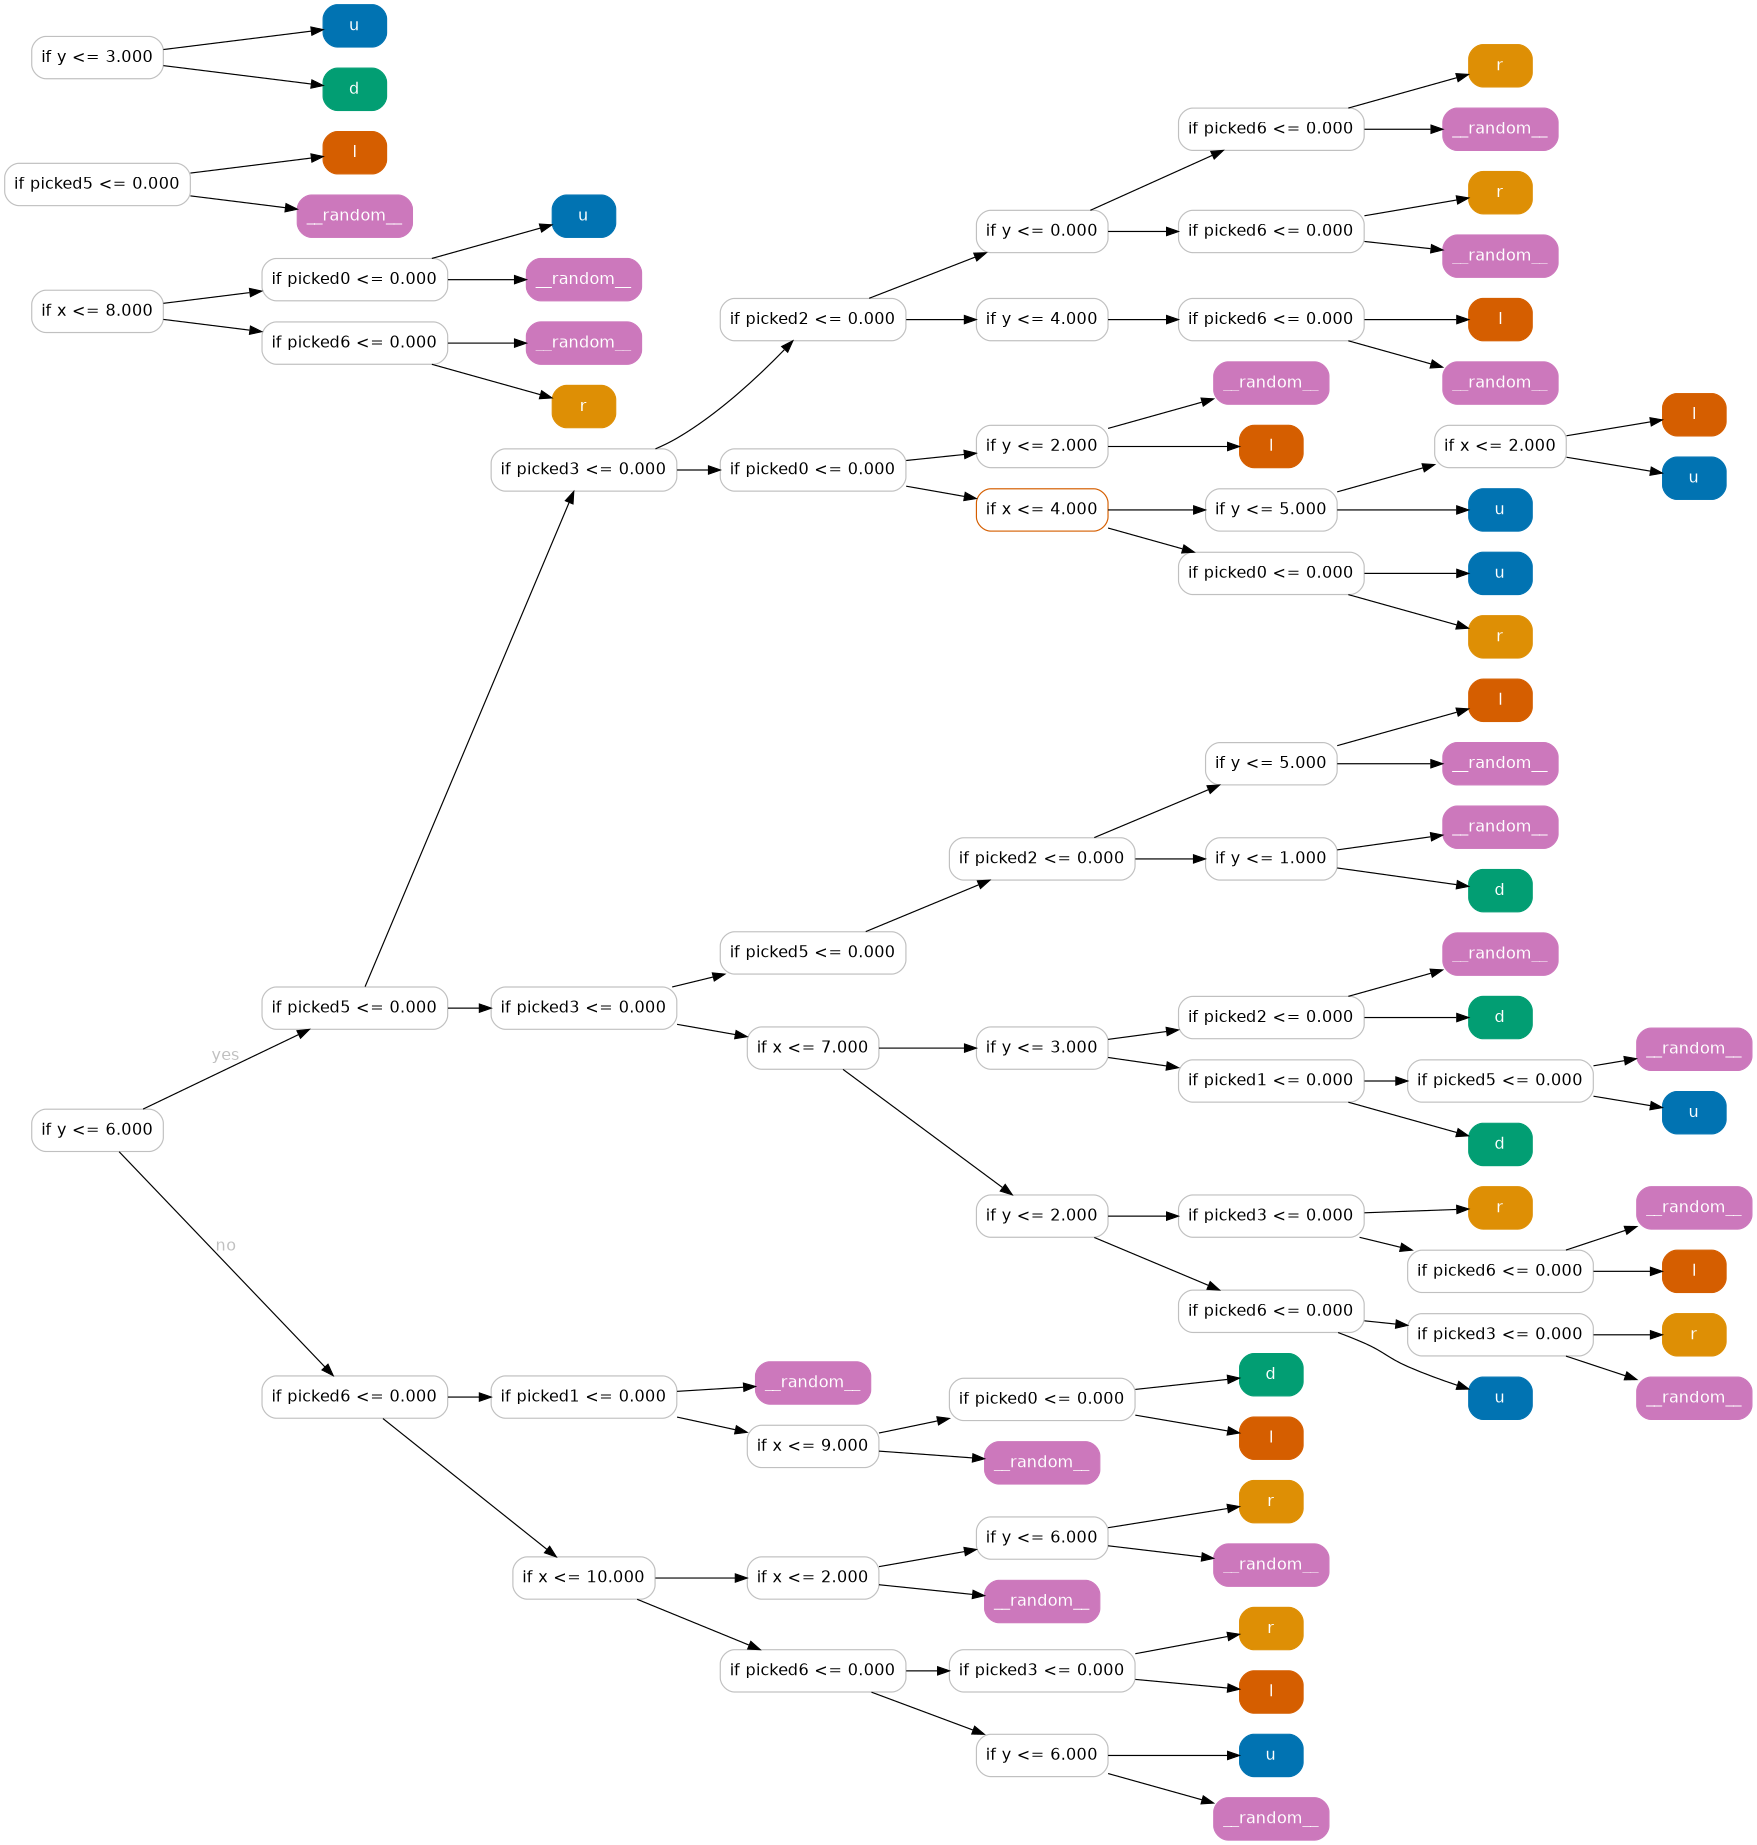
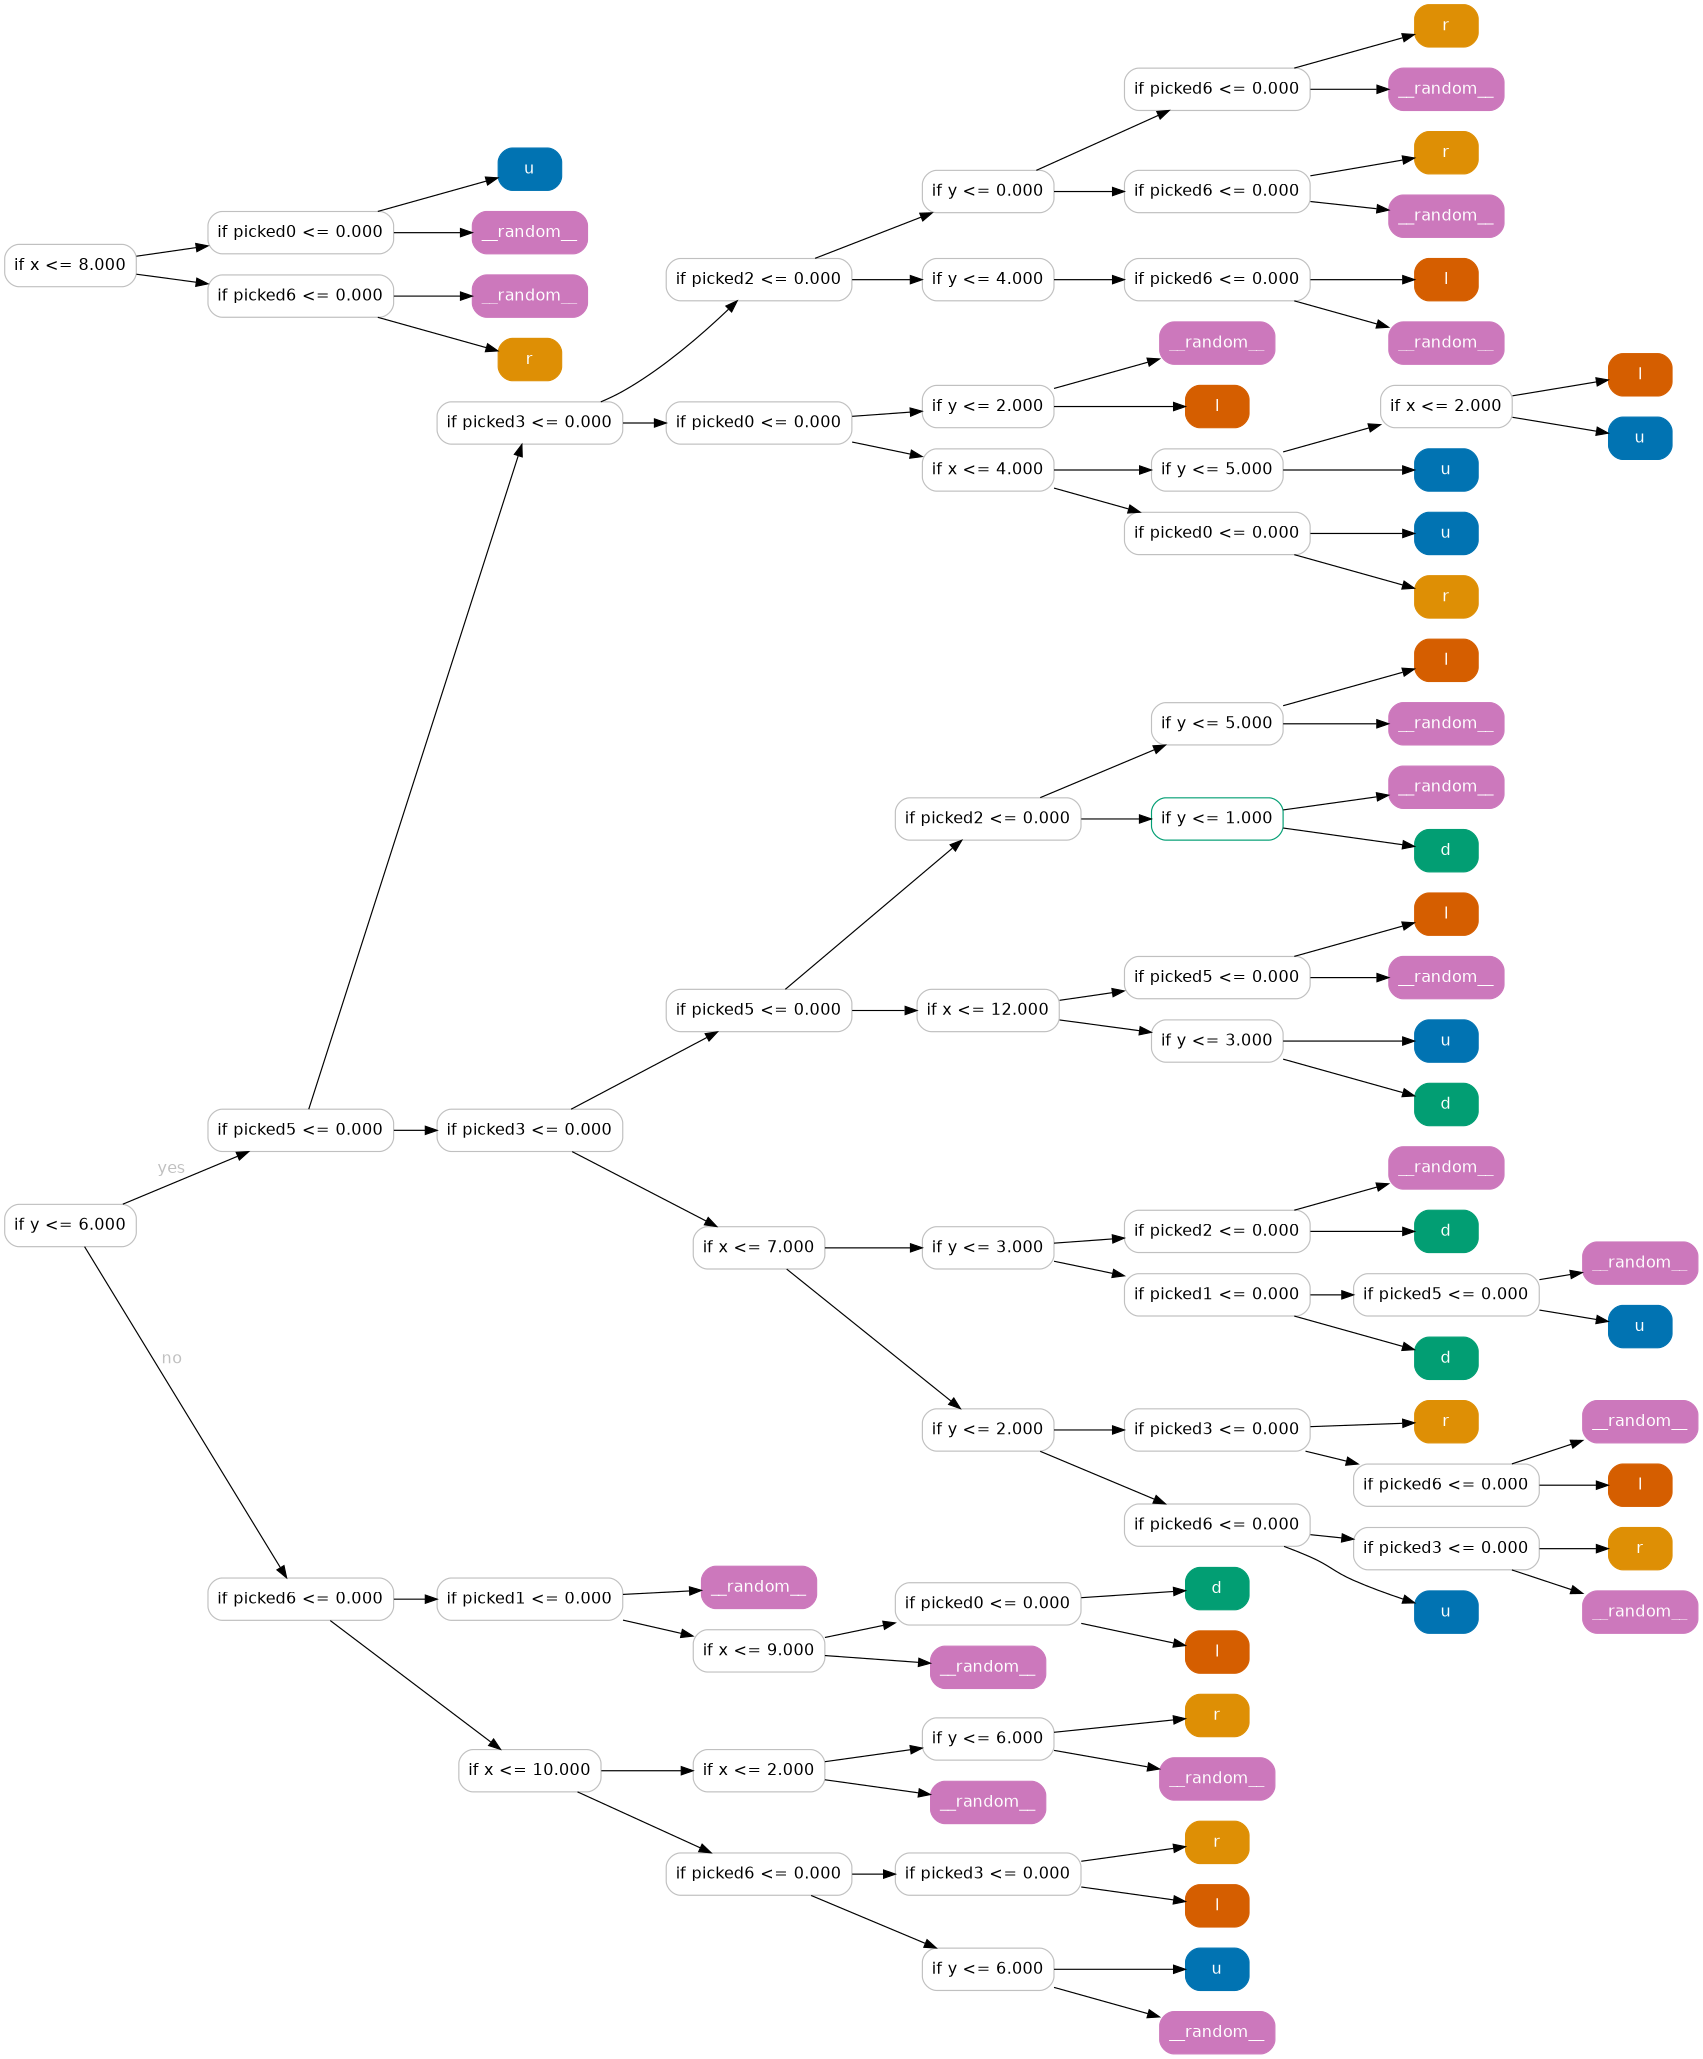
(1042, 510) -> (988, 470)
(1271, 859) -> (1217, 819)
none -> (988, 1010)
